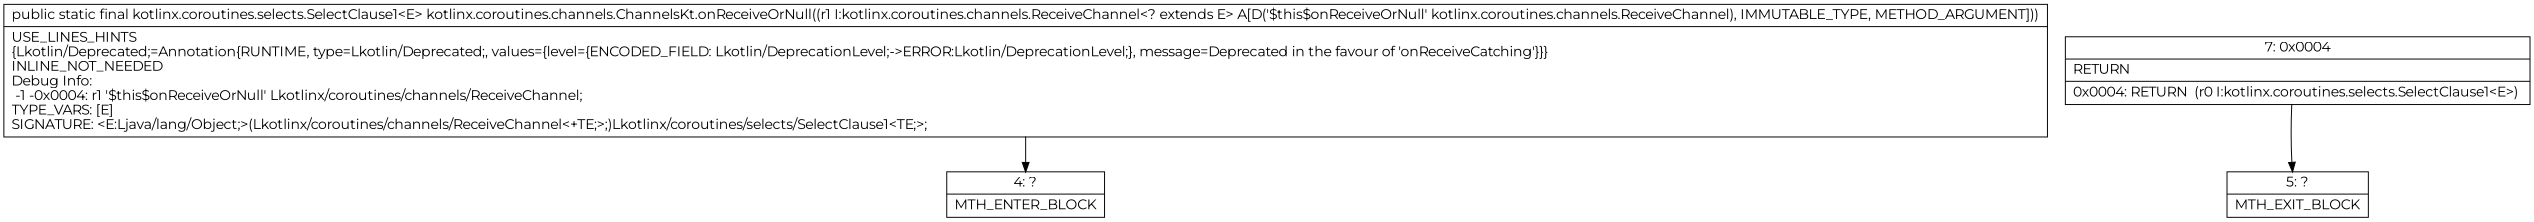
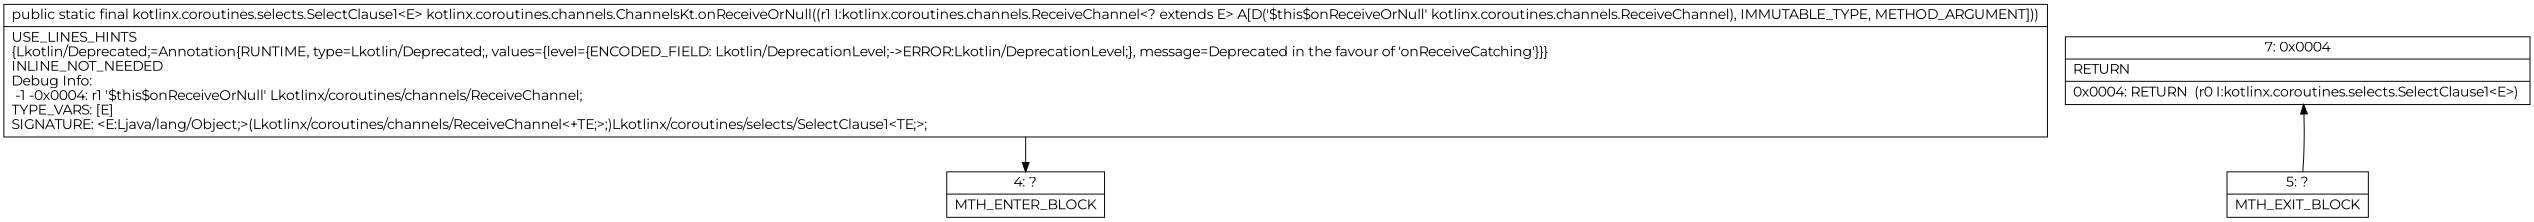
(2291, 133) -> (2304, 143)
